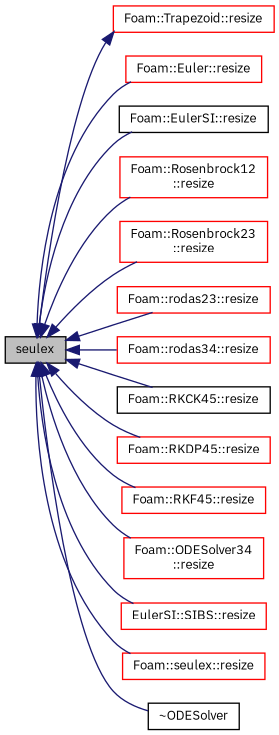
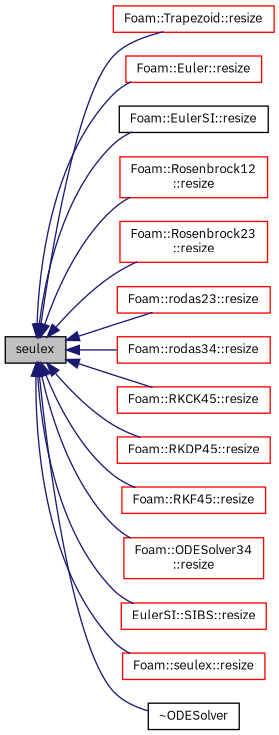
(72, 135) -> (84, 119)
(194, 400) -> (194, 400)
